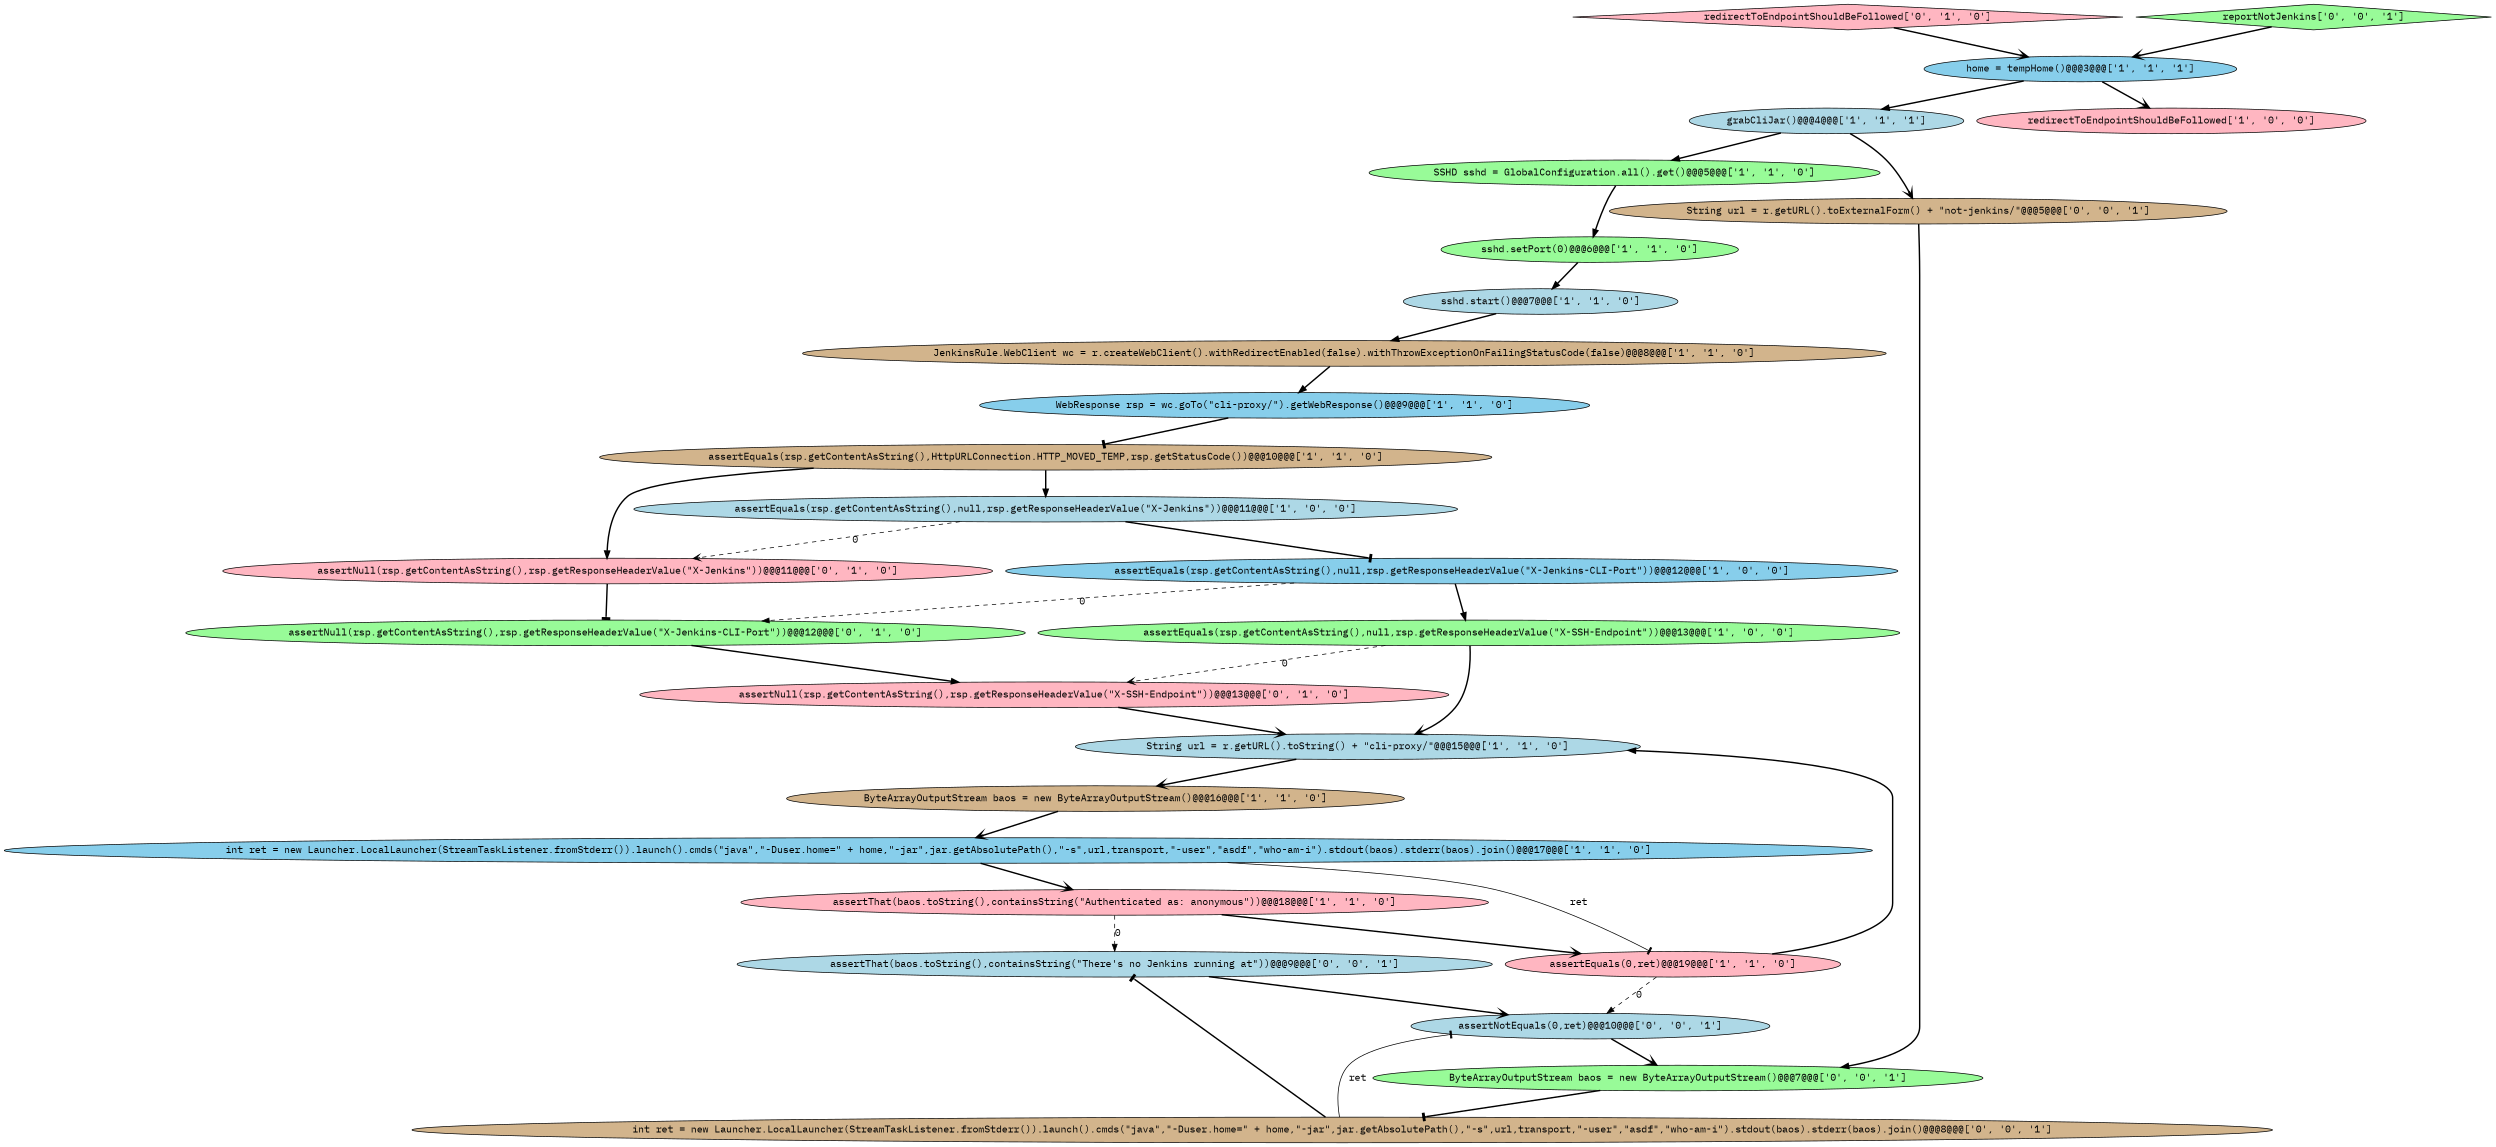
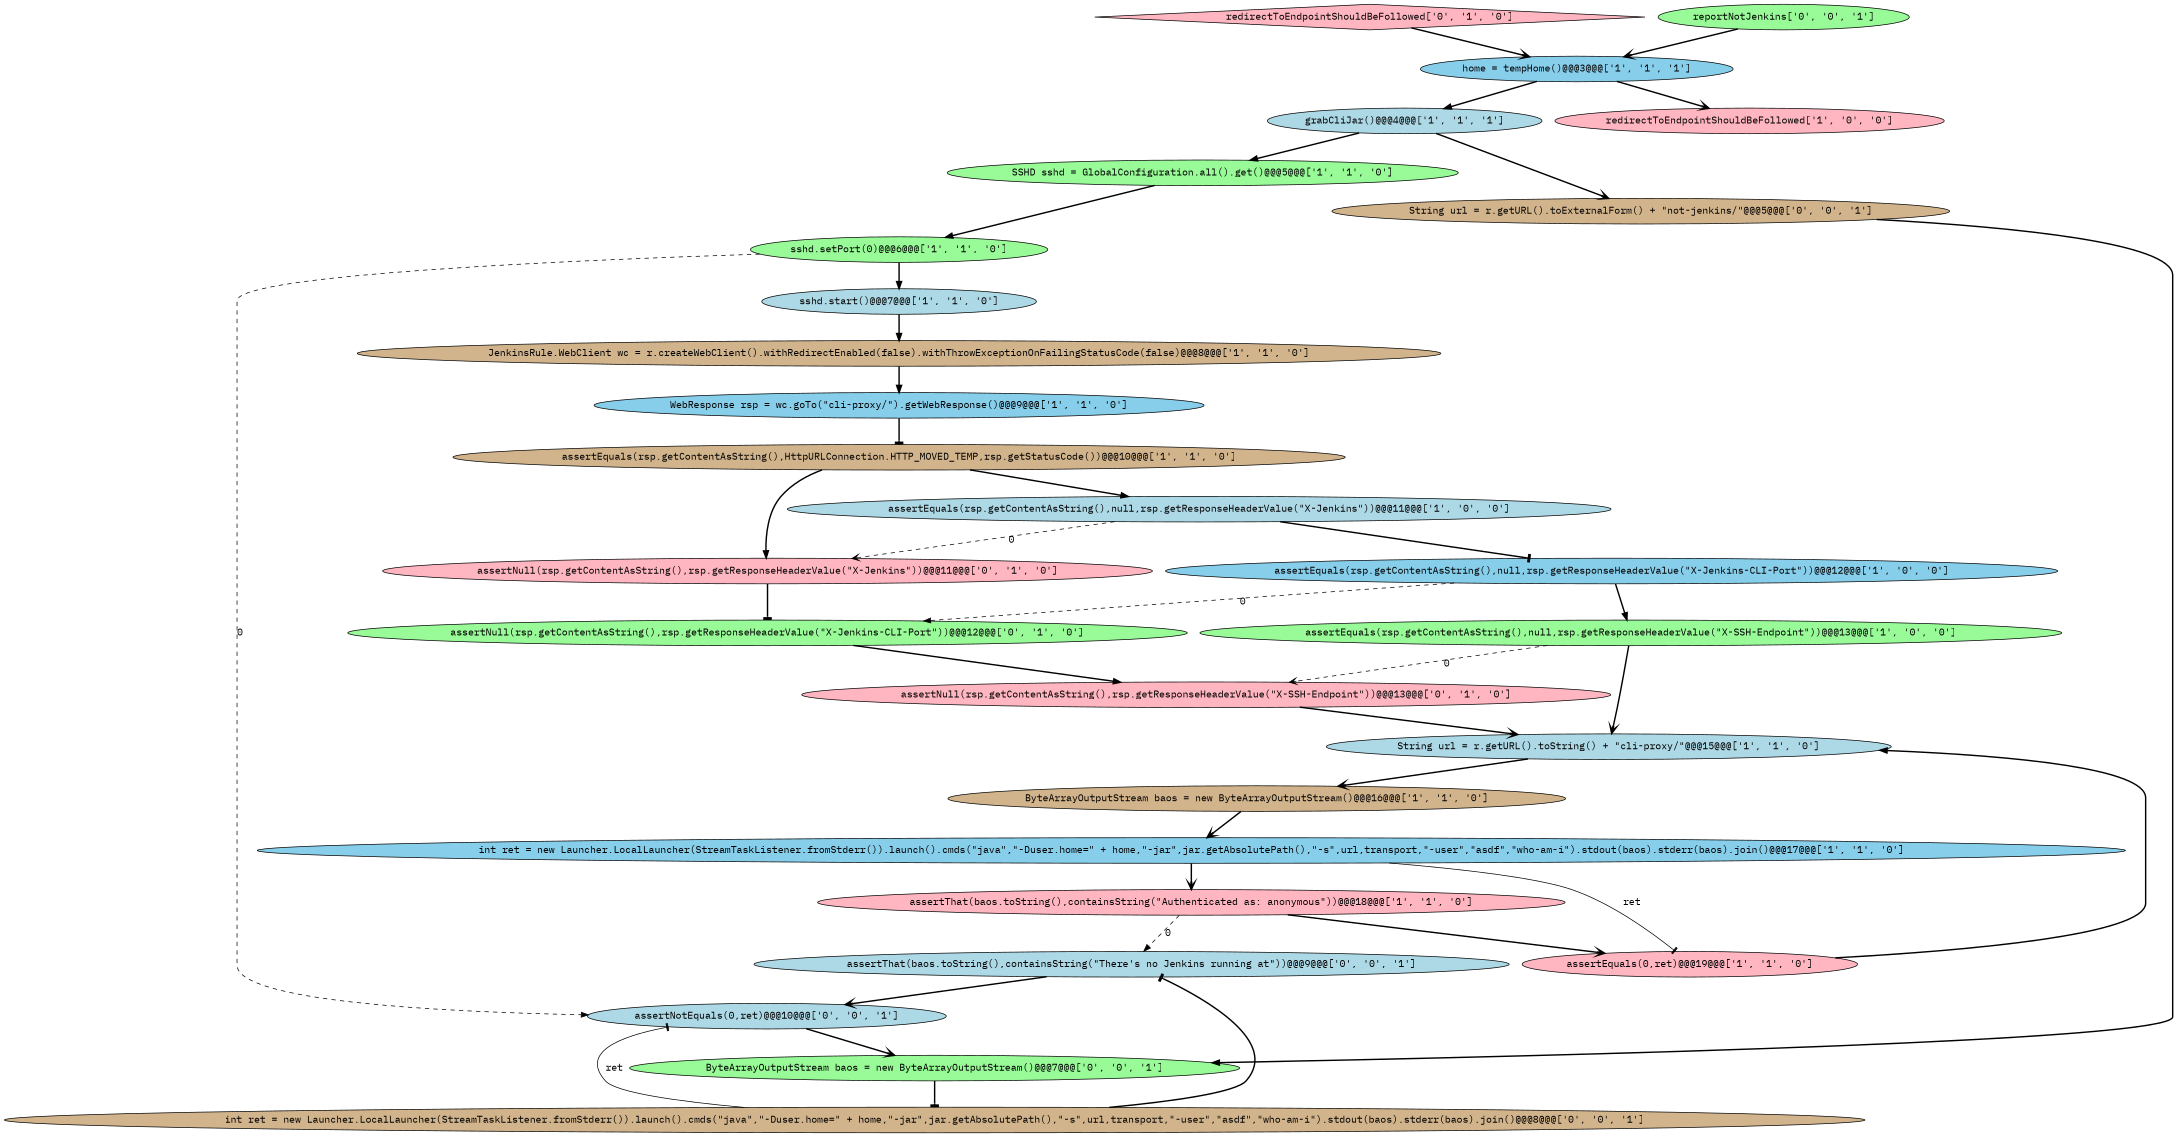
(2314, 17) -> (1784, 17)
(1635, 993) -> (237, 546)
